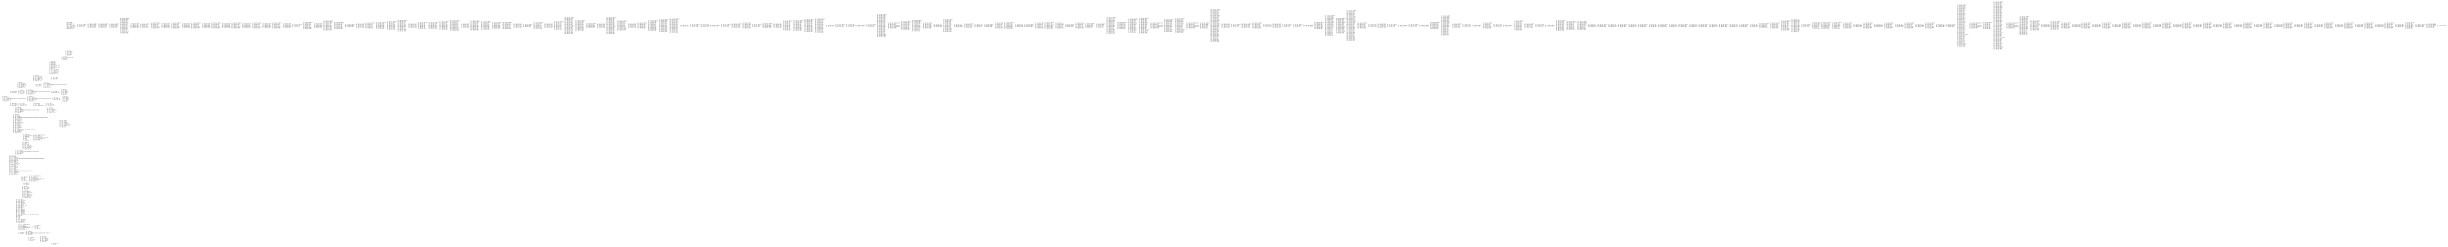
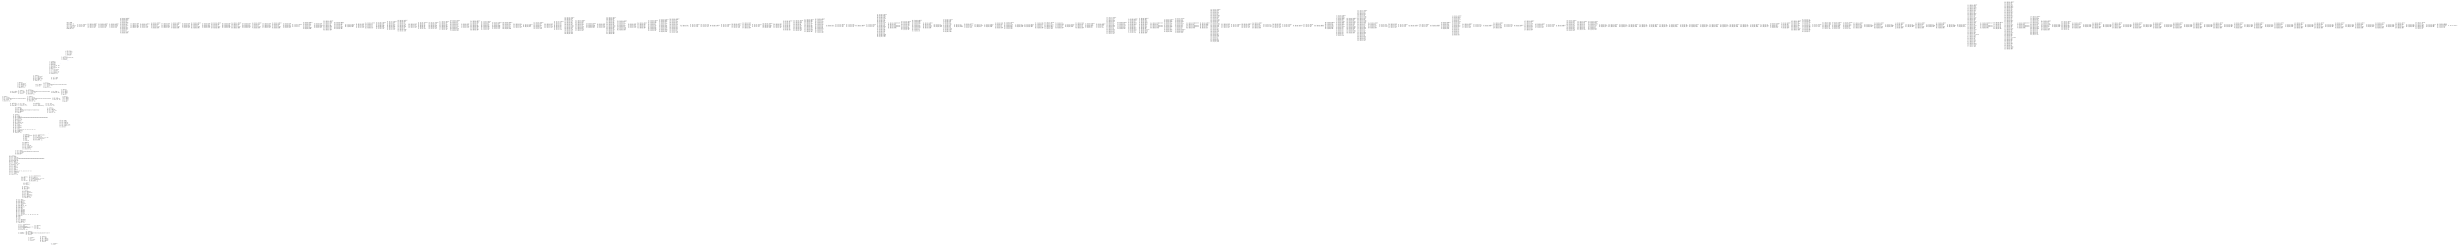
none -> (1298, 26)
